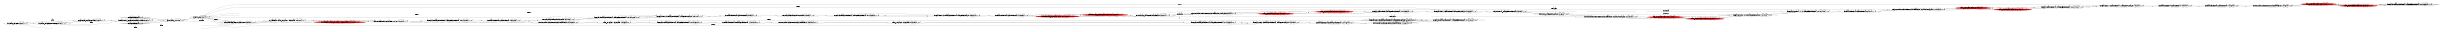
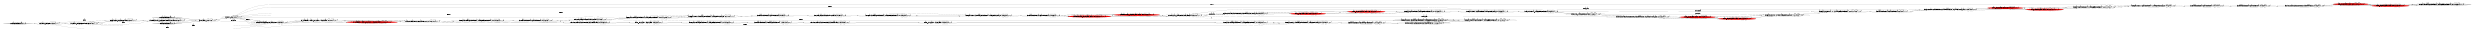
none -> (18, 24)
